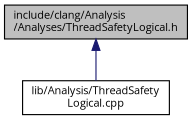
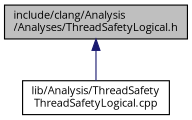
(96, 98) -> (96, 98)
